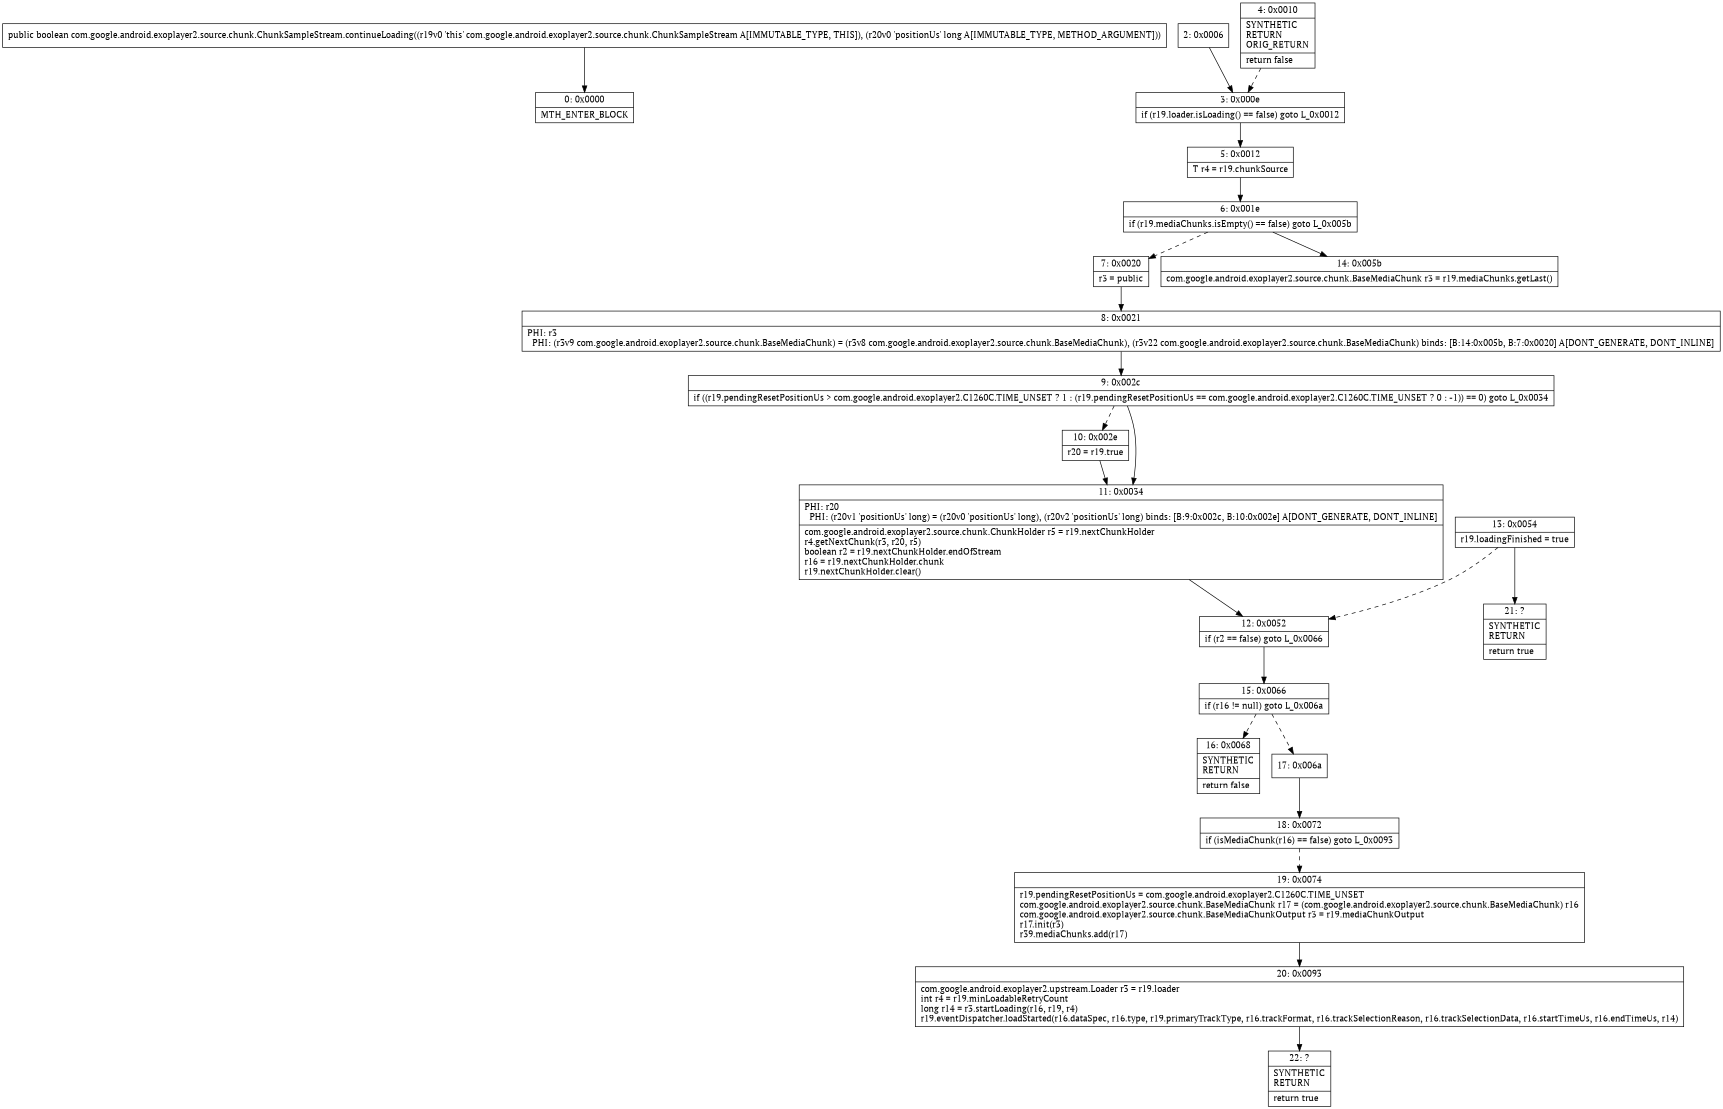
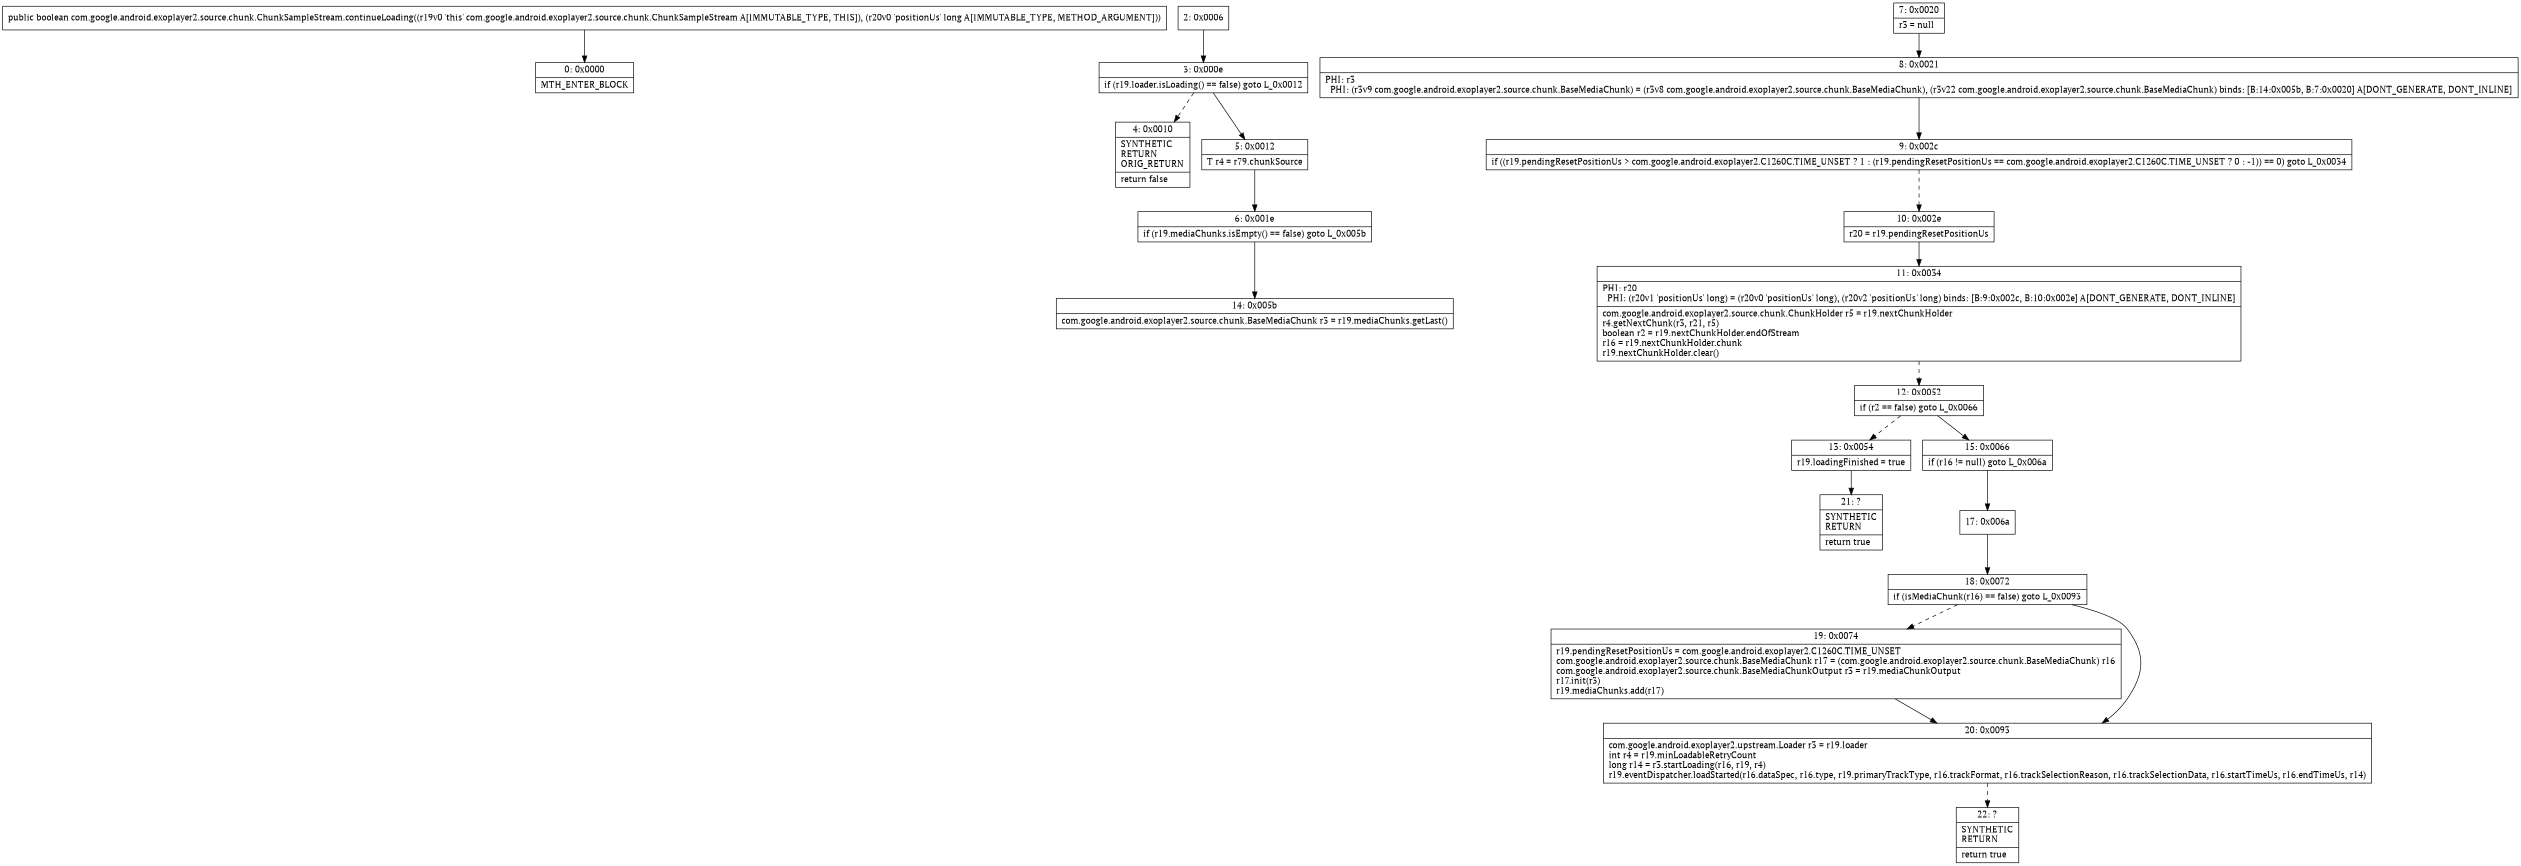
(1256, 77) -> (1186, 105)
(1240, 170) -> (1255, 162)
(1181, 244) -> none
(1121, 279) -> (1917, 25)
(1136, 442) -> none
(1095, 453) -> (1919, 234)
(863, 542) -> (1661, 324)
(1421, 592) -> (1888, 426)
(1213, 596) -> (1919, 370)
none -> (2138, 648)
(1281, 731) -> (1988, 487)
(1228, 766) -> none
(1074, 935) -> (1610, 691)
(1300, 1035) -> (1988, 792)
